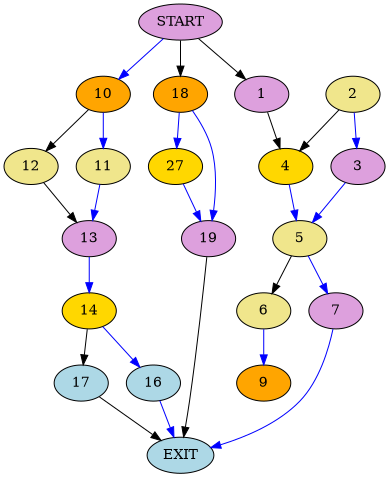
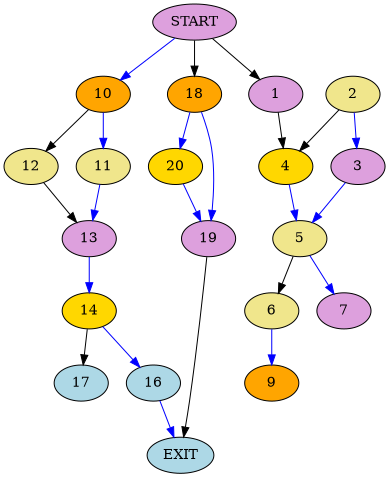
(175, 166) -> (175, 166)
(296, 405) -> none
(126, 416) -> none
